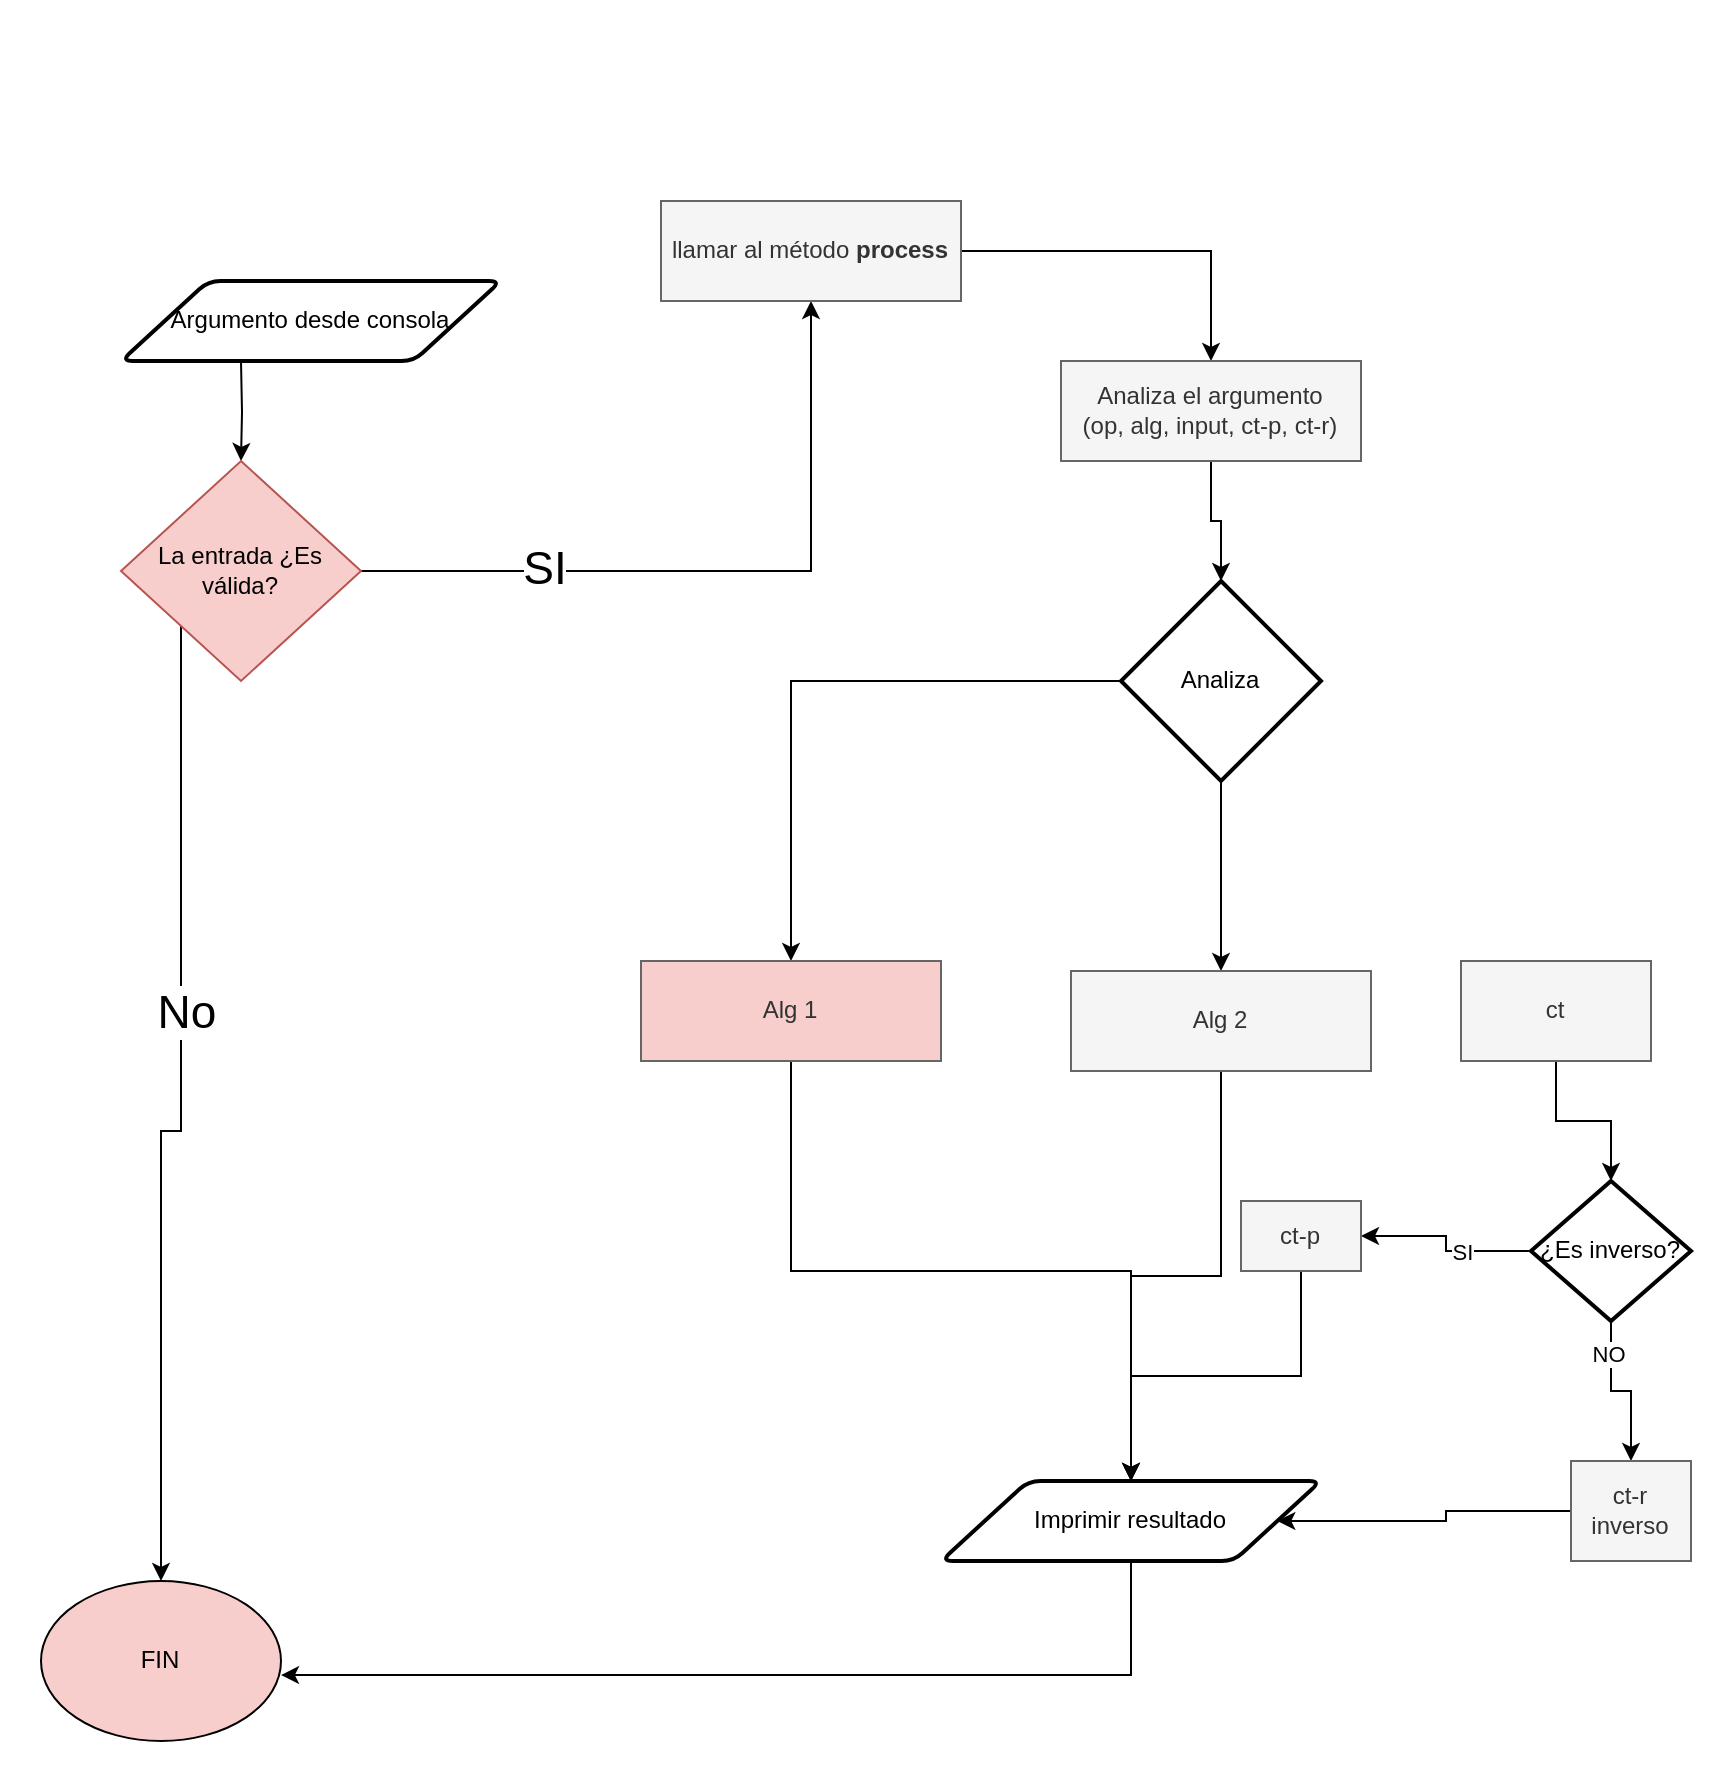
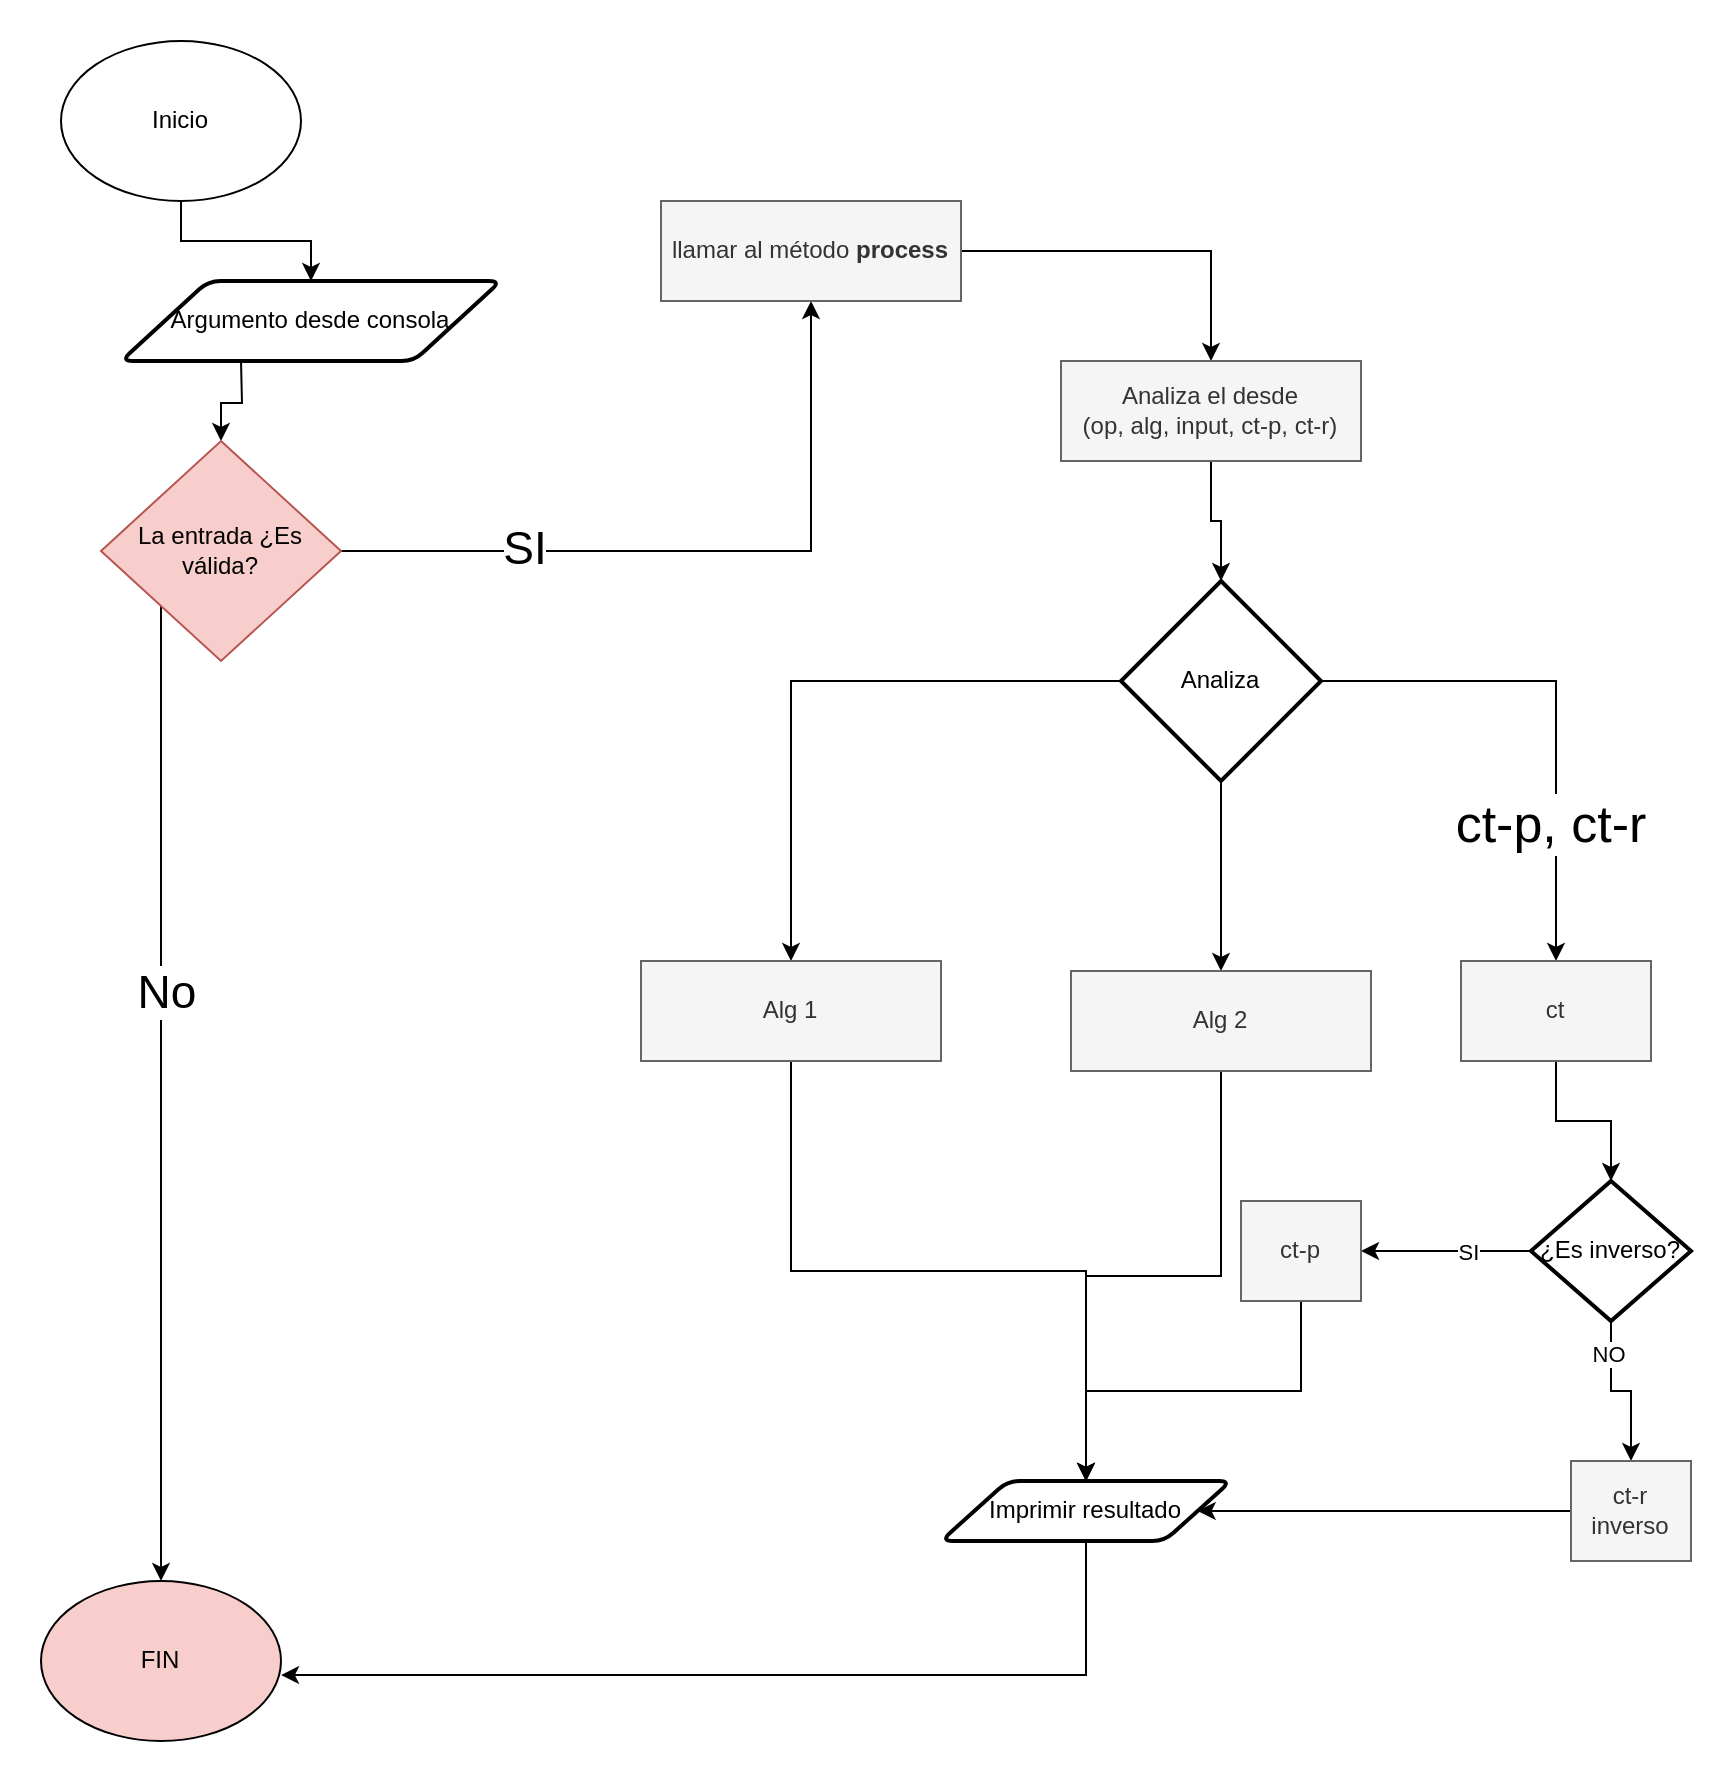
none -> (181, 121)
none -> (239, 241)
(1211, 411) -> (1211, 411)
(241, 571) -> (221, 551)
none -> (1495, 681)
(791, 1011) -> (791, 1011)
(1301, 1236) -> (1301, 1251)
(1131, 1521) -> (1086, 1511)
